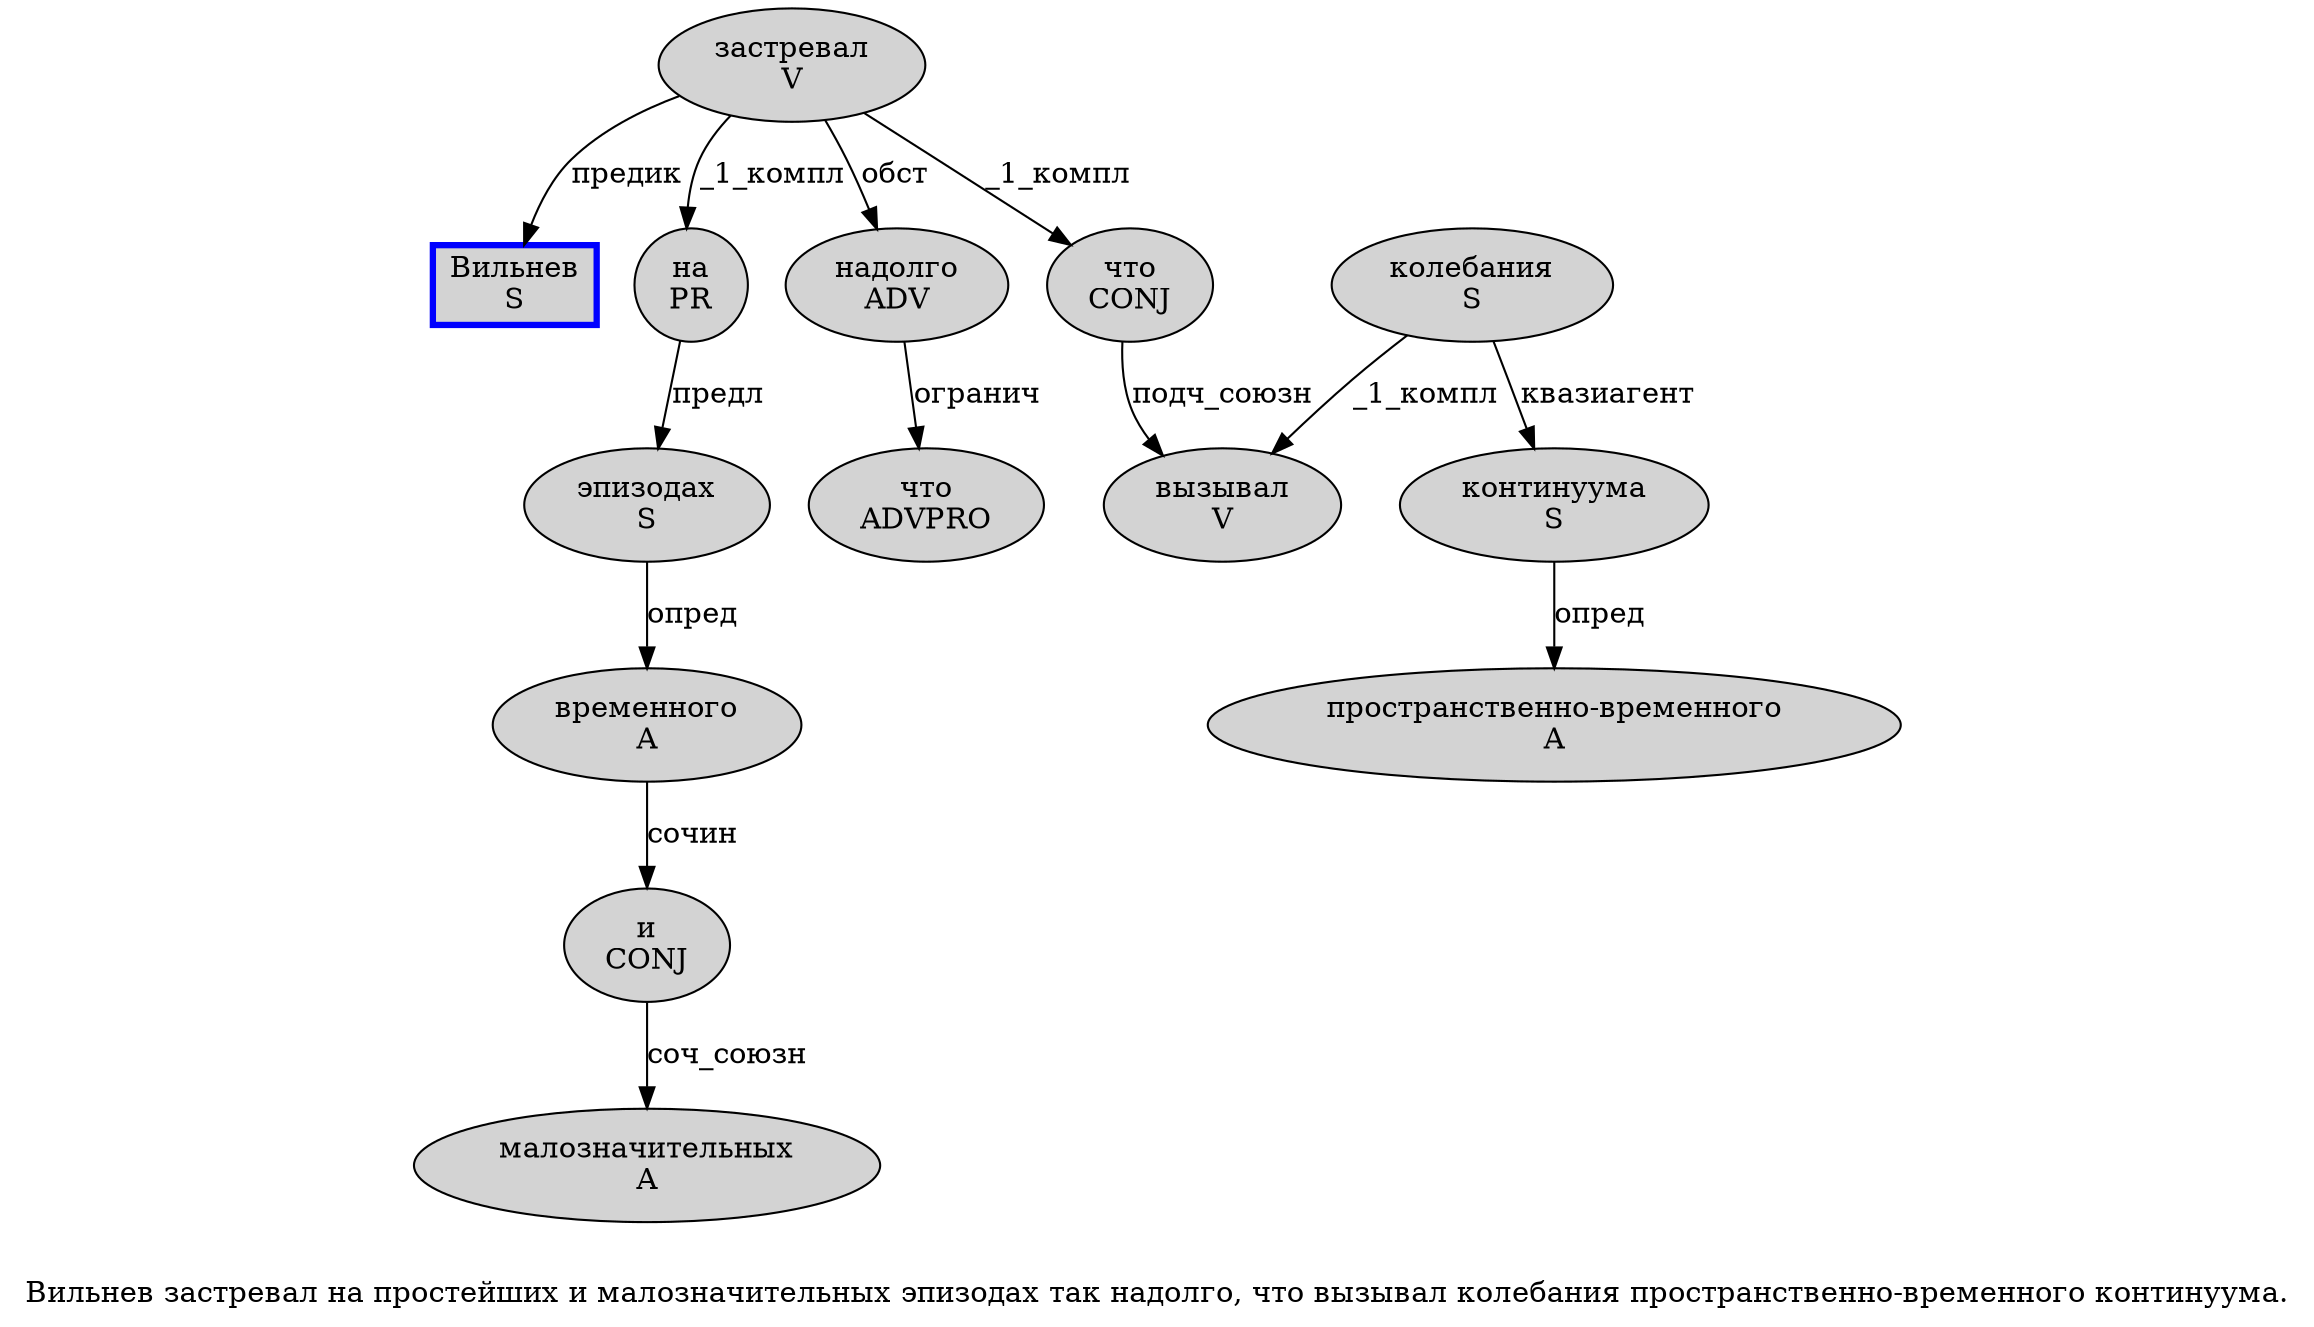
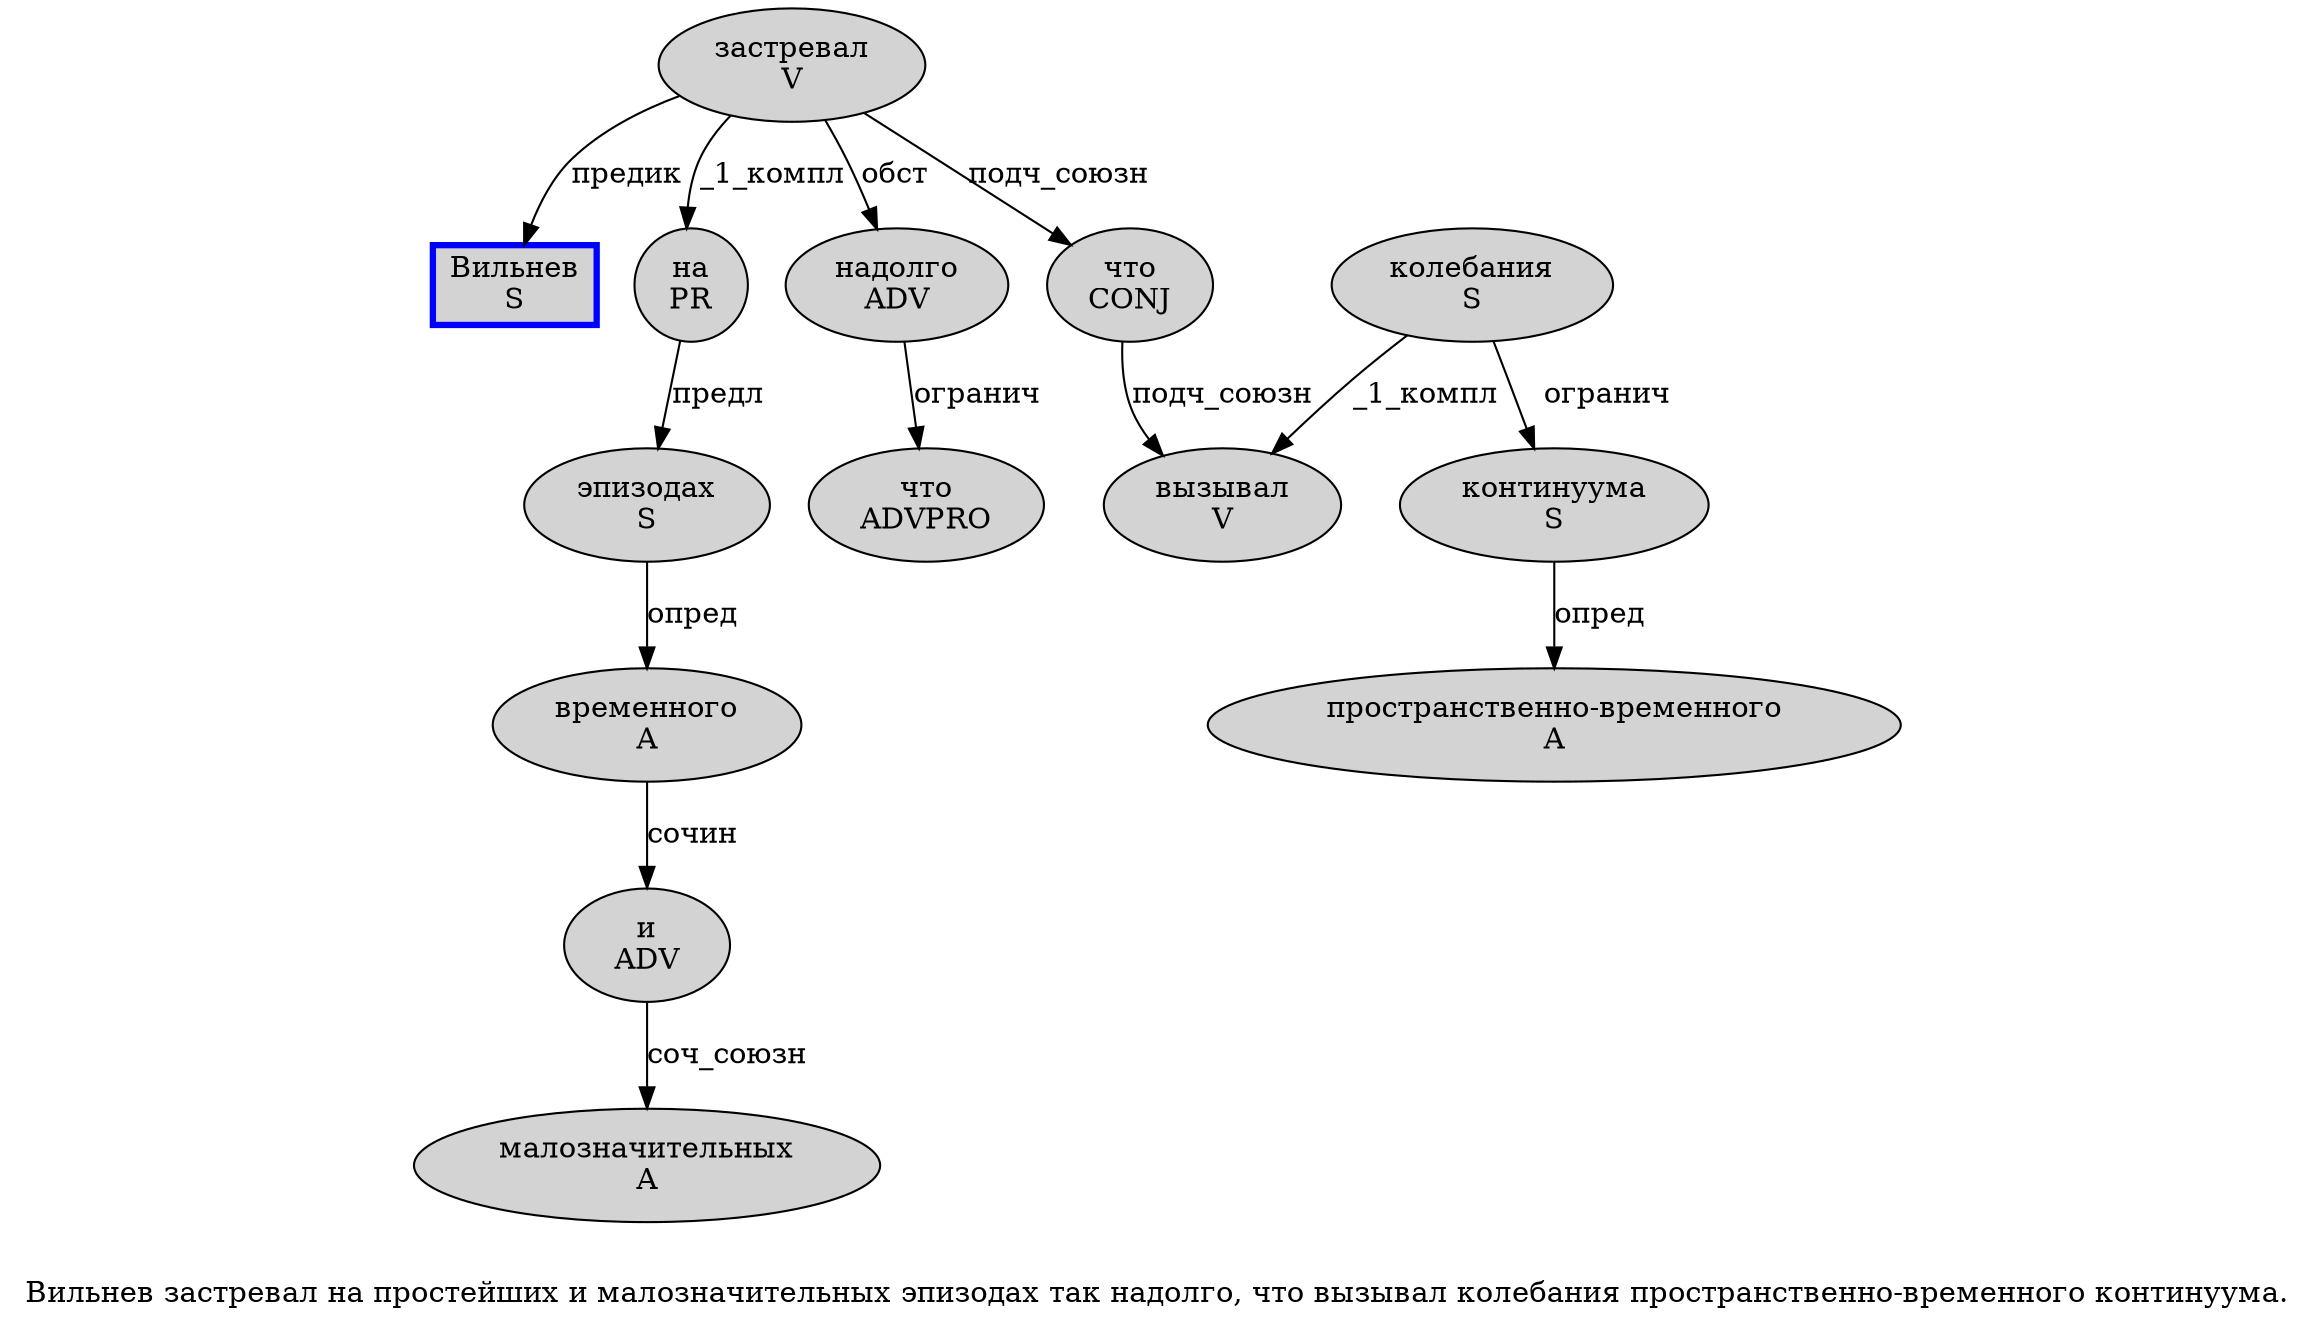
(1059, 175) -> (1059, 175)
(1608, 395) -> (1608, 395)
(647, 945) -> (647, 945)
